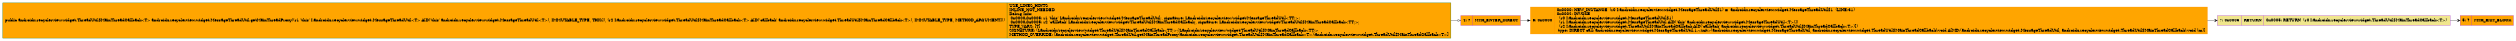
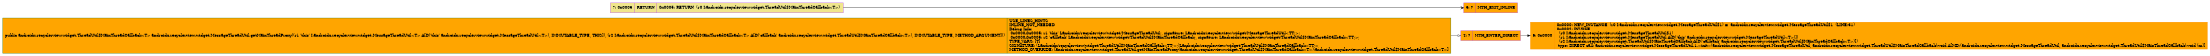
(2211, 20) -> none
(2493, 20) -> (1496, 8)
